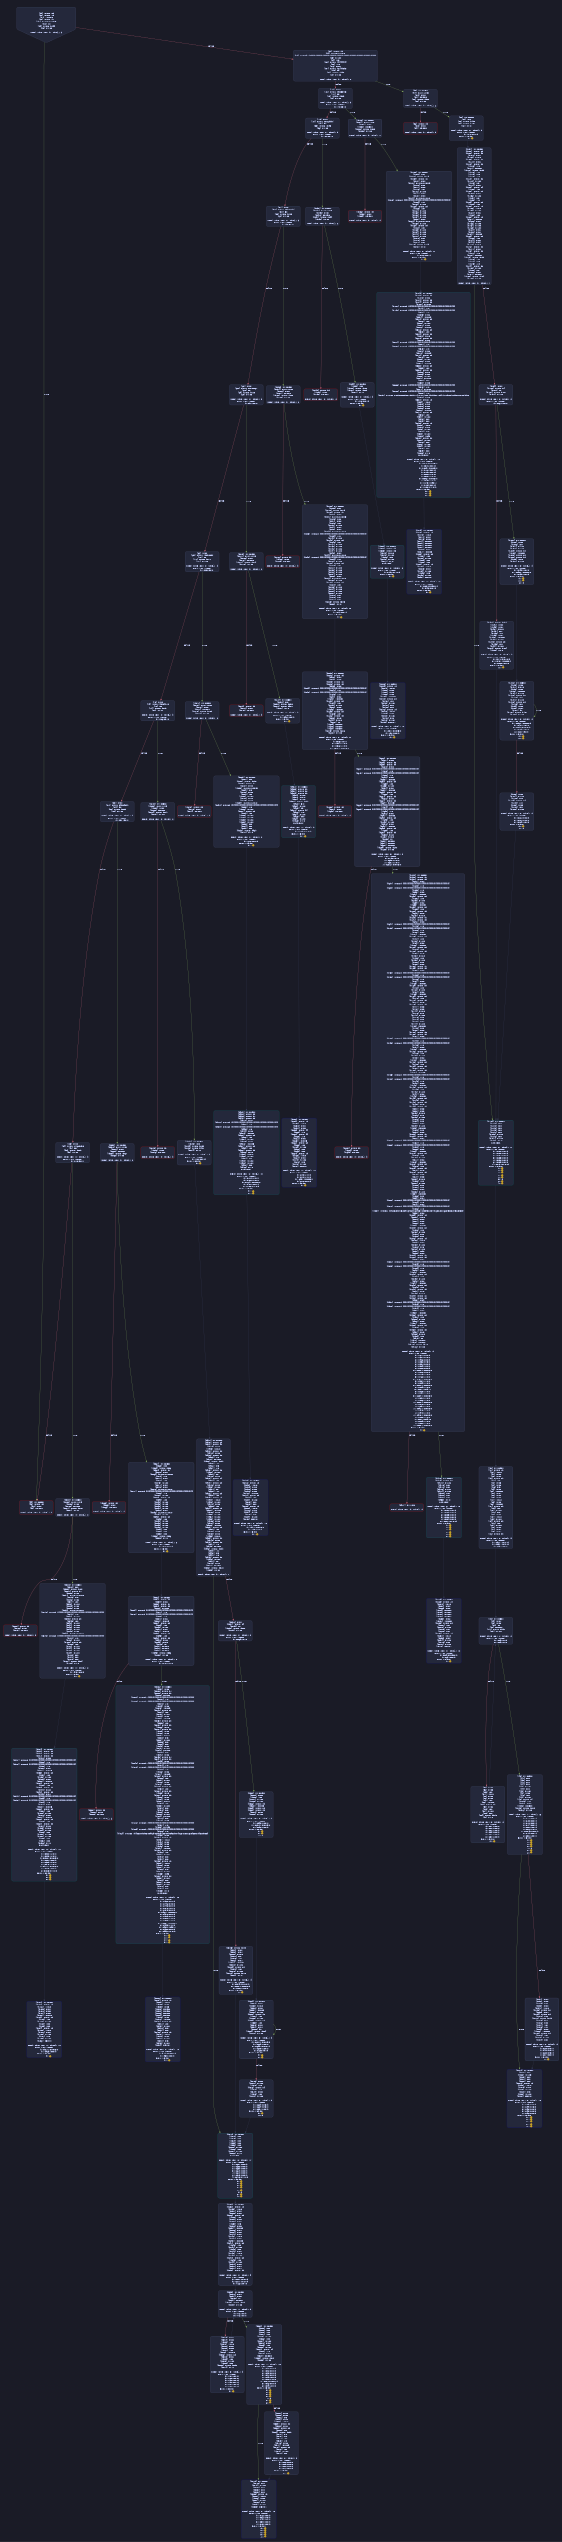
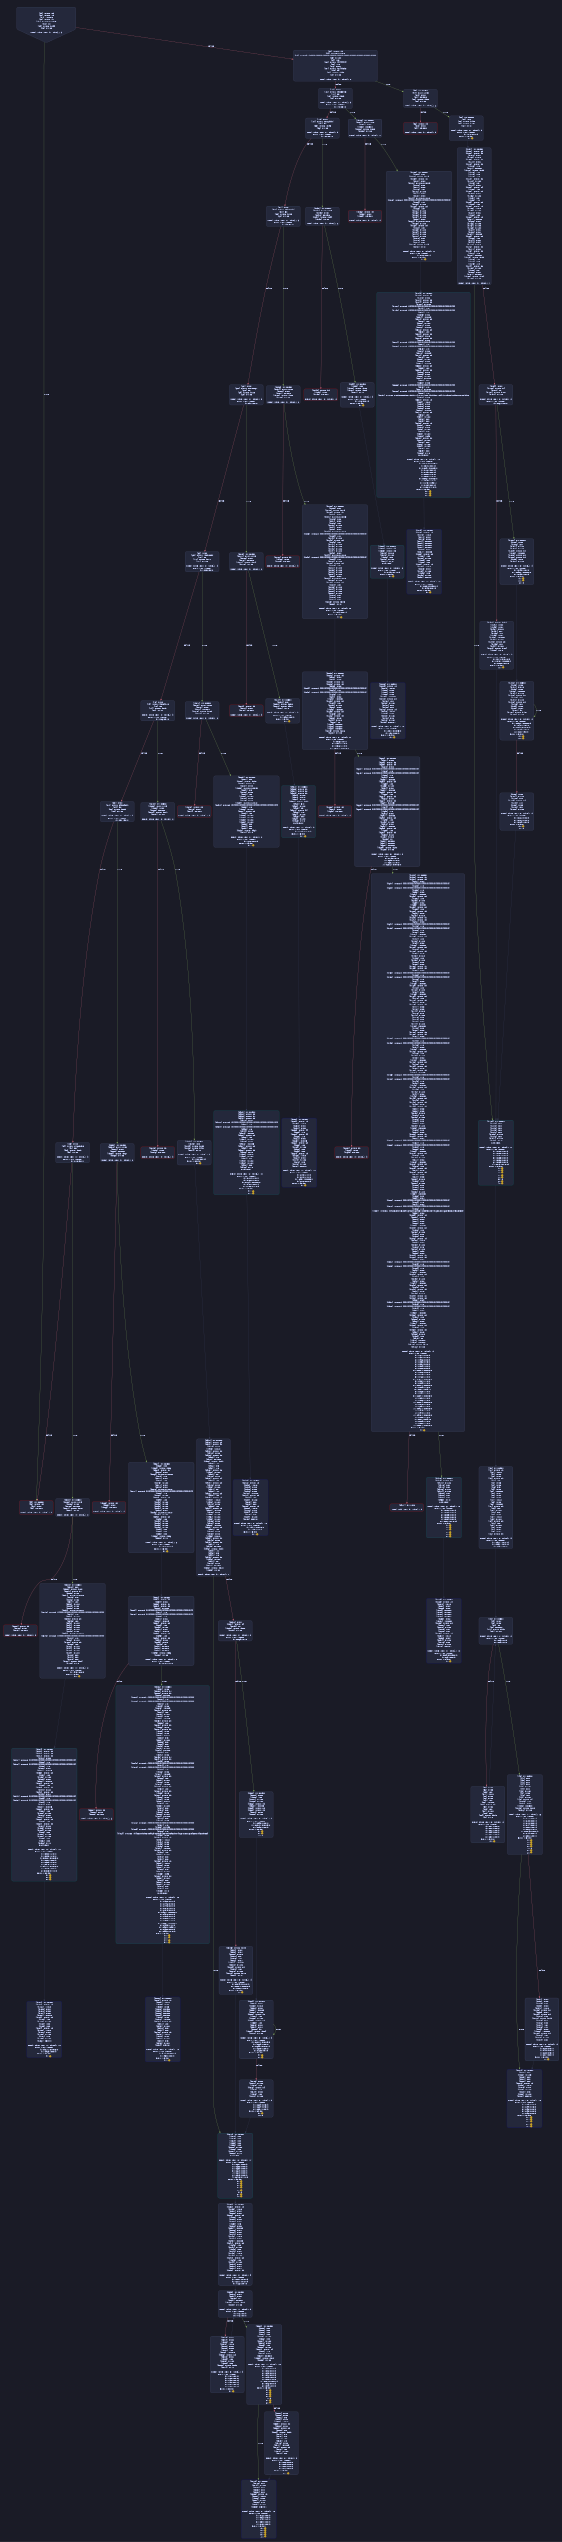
(407, 1508) -> (407, 1508)
